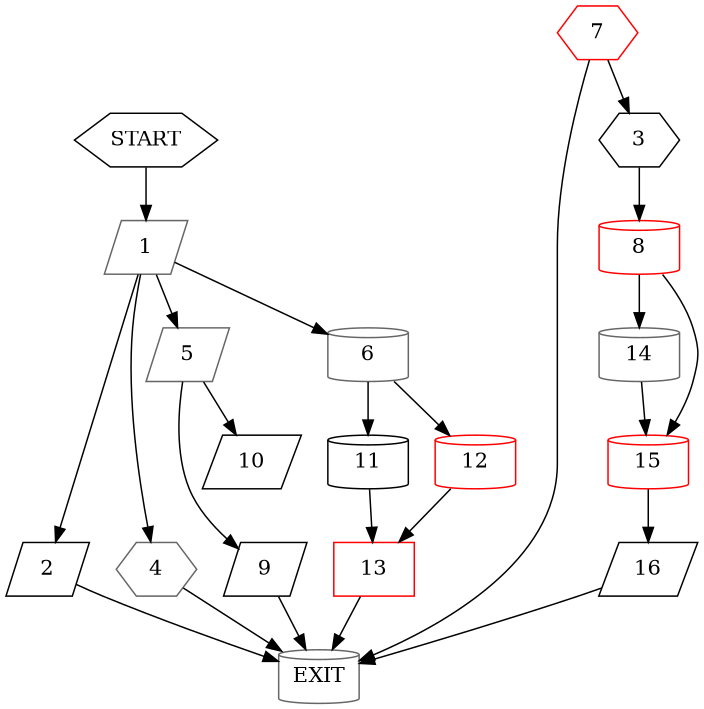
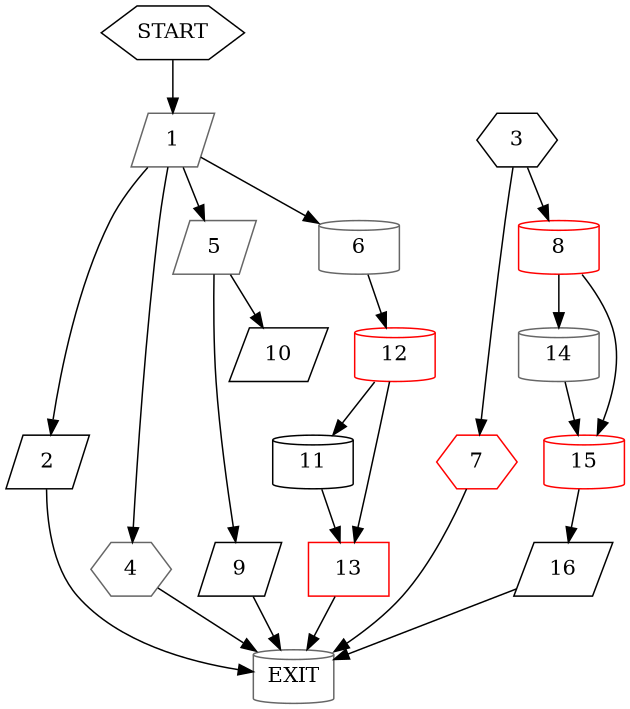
(616, 80) -> (496, 293)
(368, 401) -> (359, 402)
